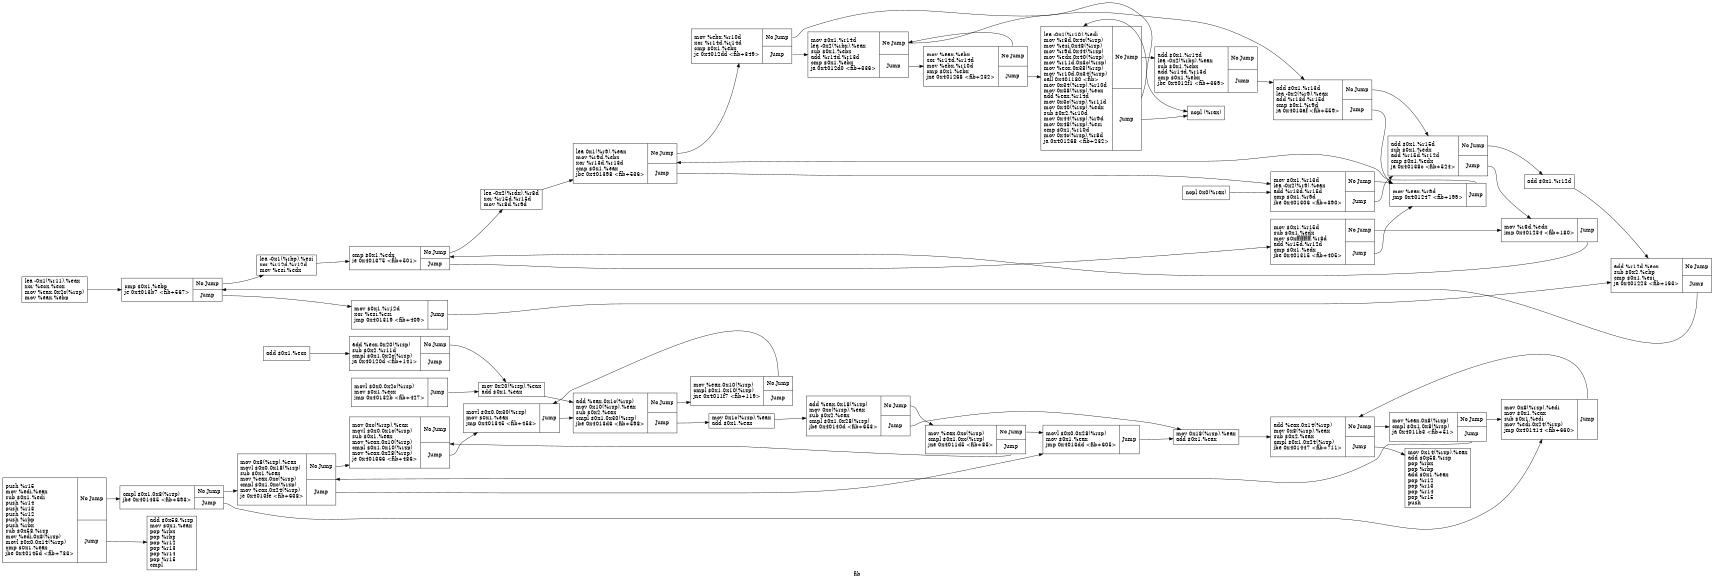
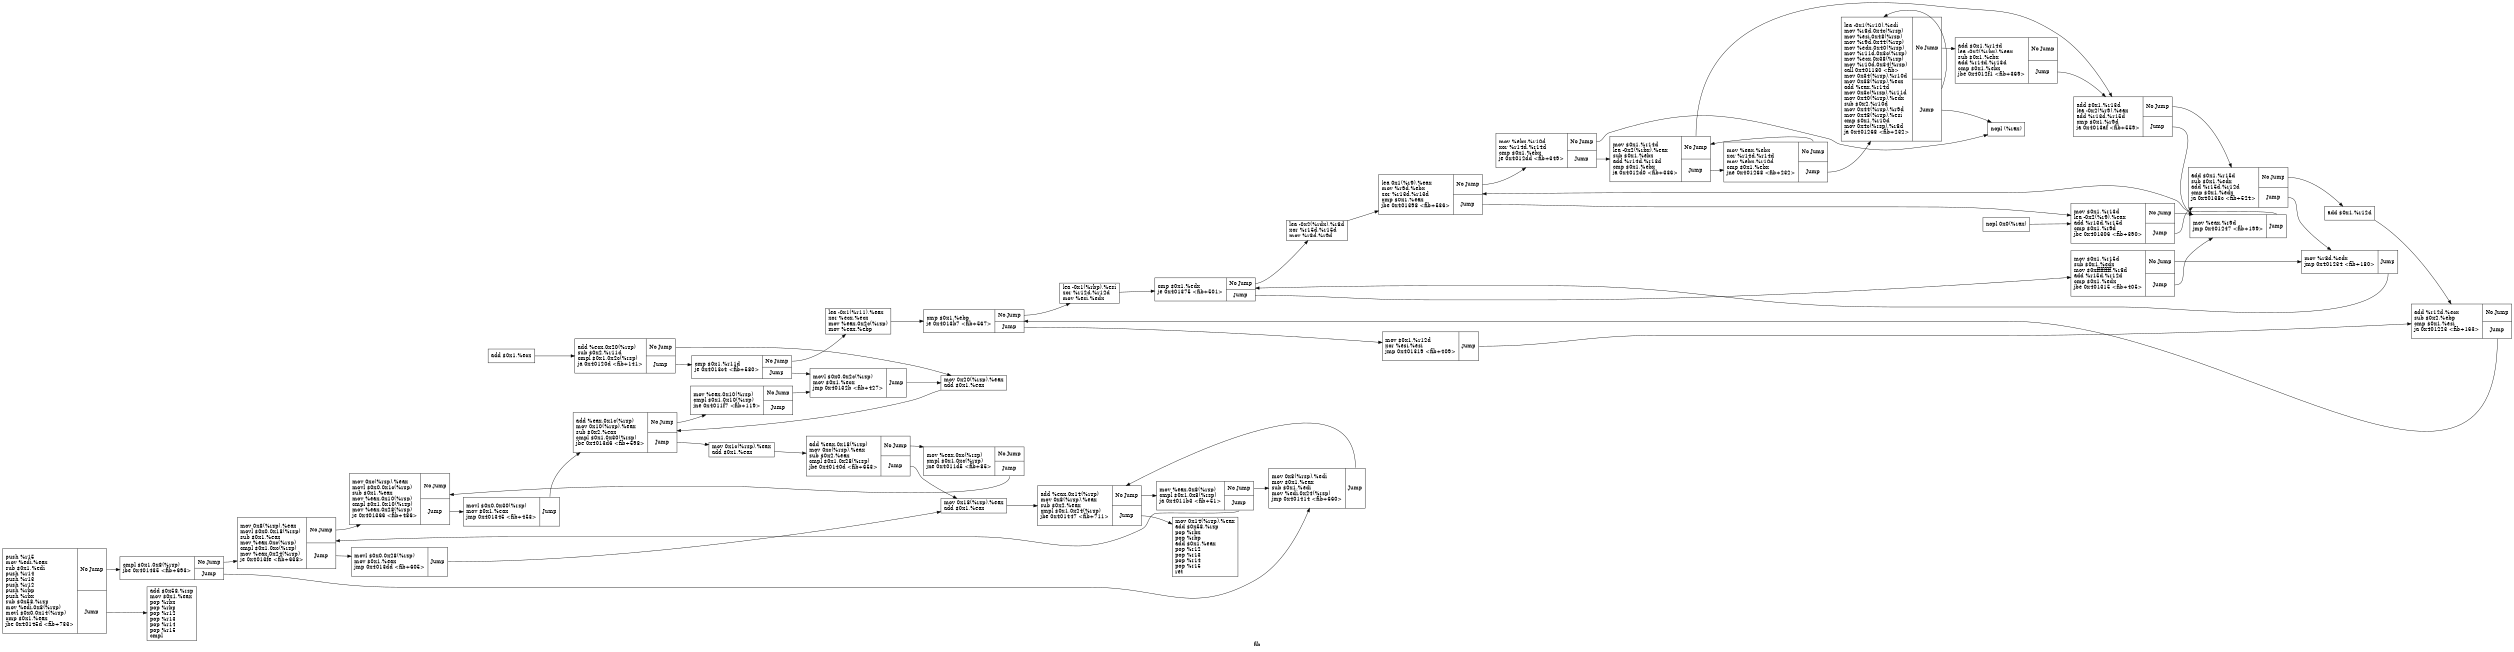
(676, 345) -> (799, 393)
none -> (742, 367)
(1033, 432) -> none
(1414, 503) -> (1179, 572)
